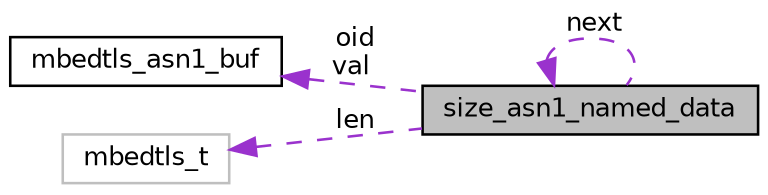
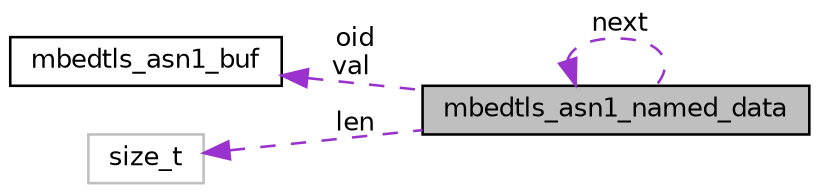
(590, 110) -> (616, 110)
(146, 159) -> (146, 159)
